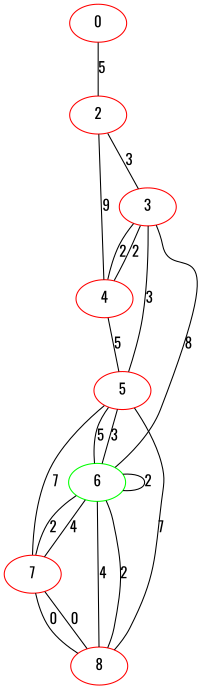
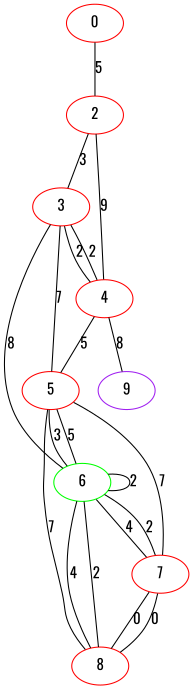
(149, 299) -> (59, 299)
none -> (127, 391)
